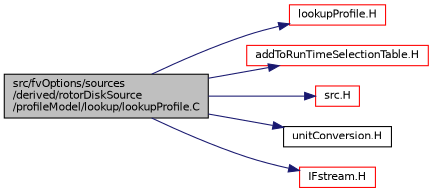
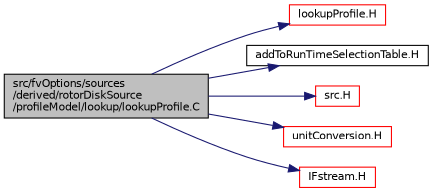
(338, 56) -> (338, 56)
(338, 137) -> (338, 137)
